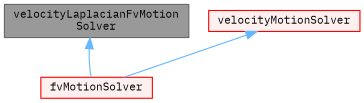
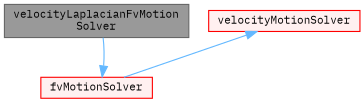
(89, 63) -> (104, 52)
